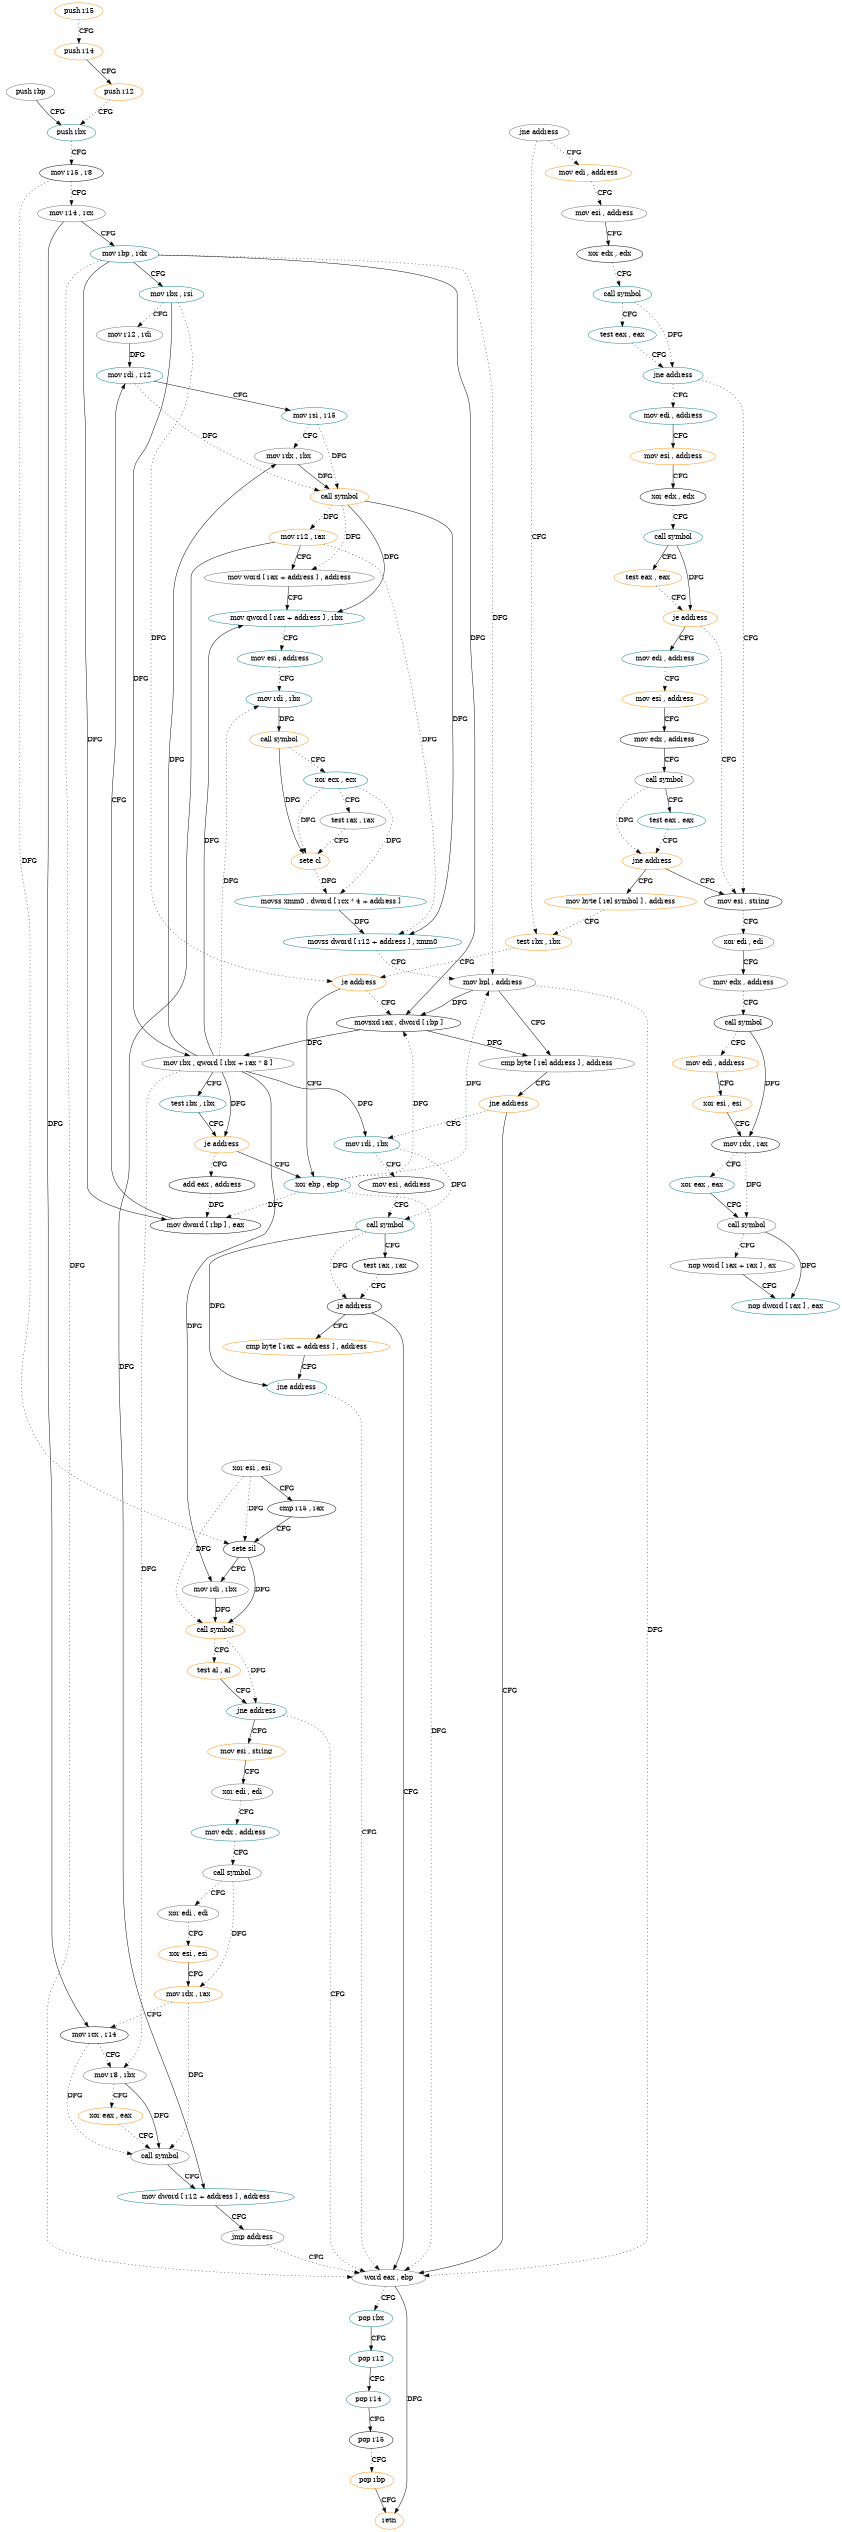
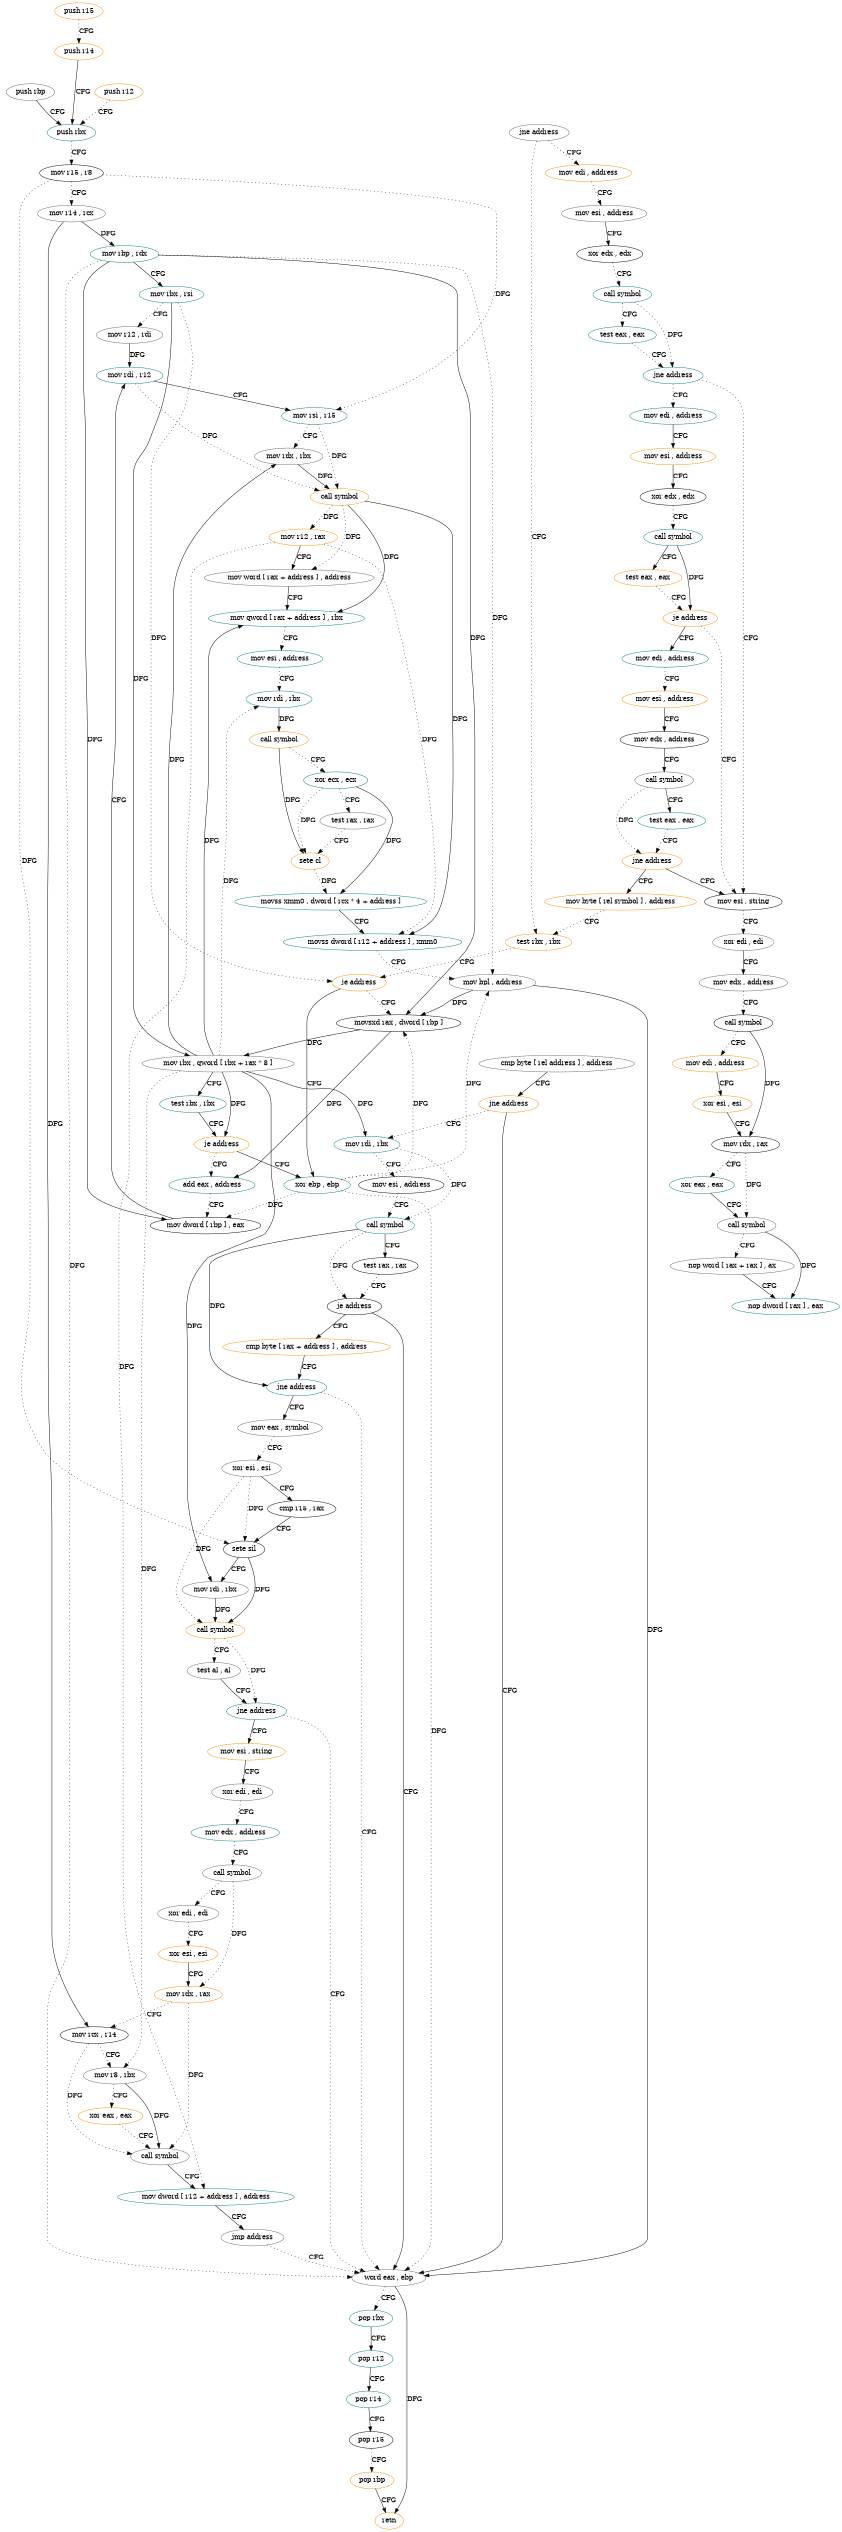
(97, 70) -> (75, 90)
none -> (440, 198)
(108, 234) -> (108, 234)
(387, 837) -> (387, 837)
(362, 922) -> (362, 922)
(523, 1021) -> none
(475, 1043) -> (317, 1106)
(212, 1185) -> (212, 1185)
(216, 1205) -> (216, 1205)
(119, 1329) -> (119, 1329)
none -> (280, 1428)
(214, 1671) -> (214, 1671)
(647, 1680) -> (647, 1680)
